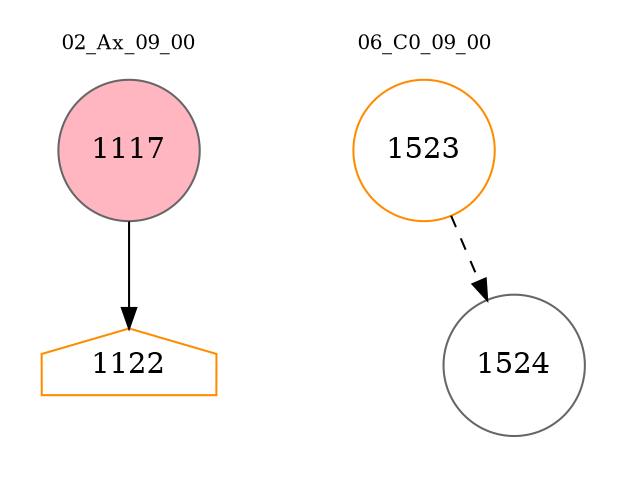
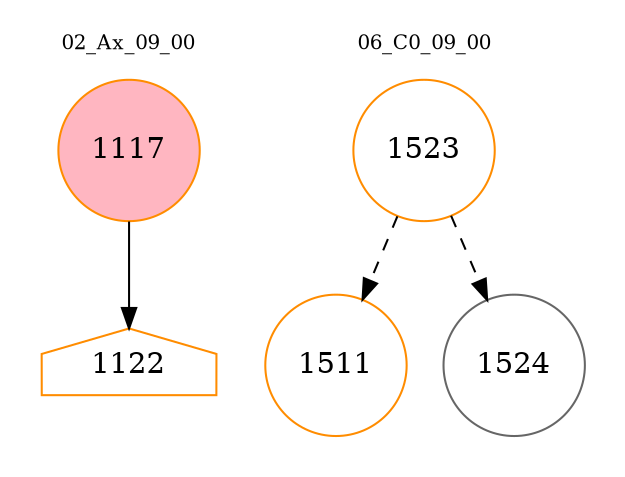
(129, 150) -> (129, 150)
none -> (336, 365)
